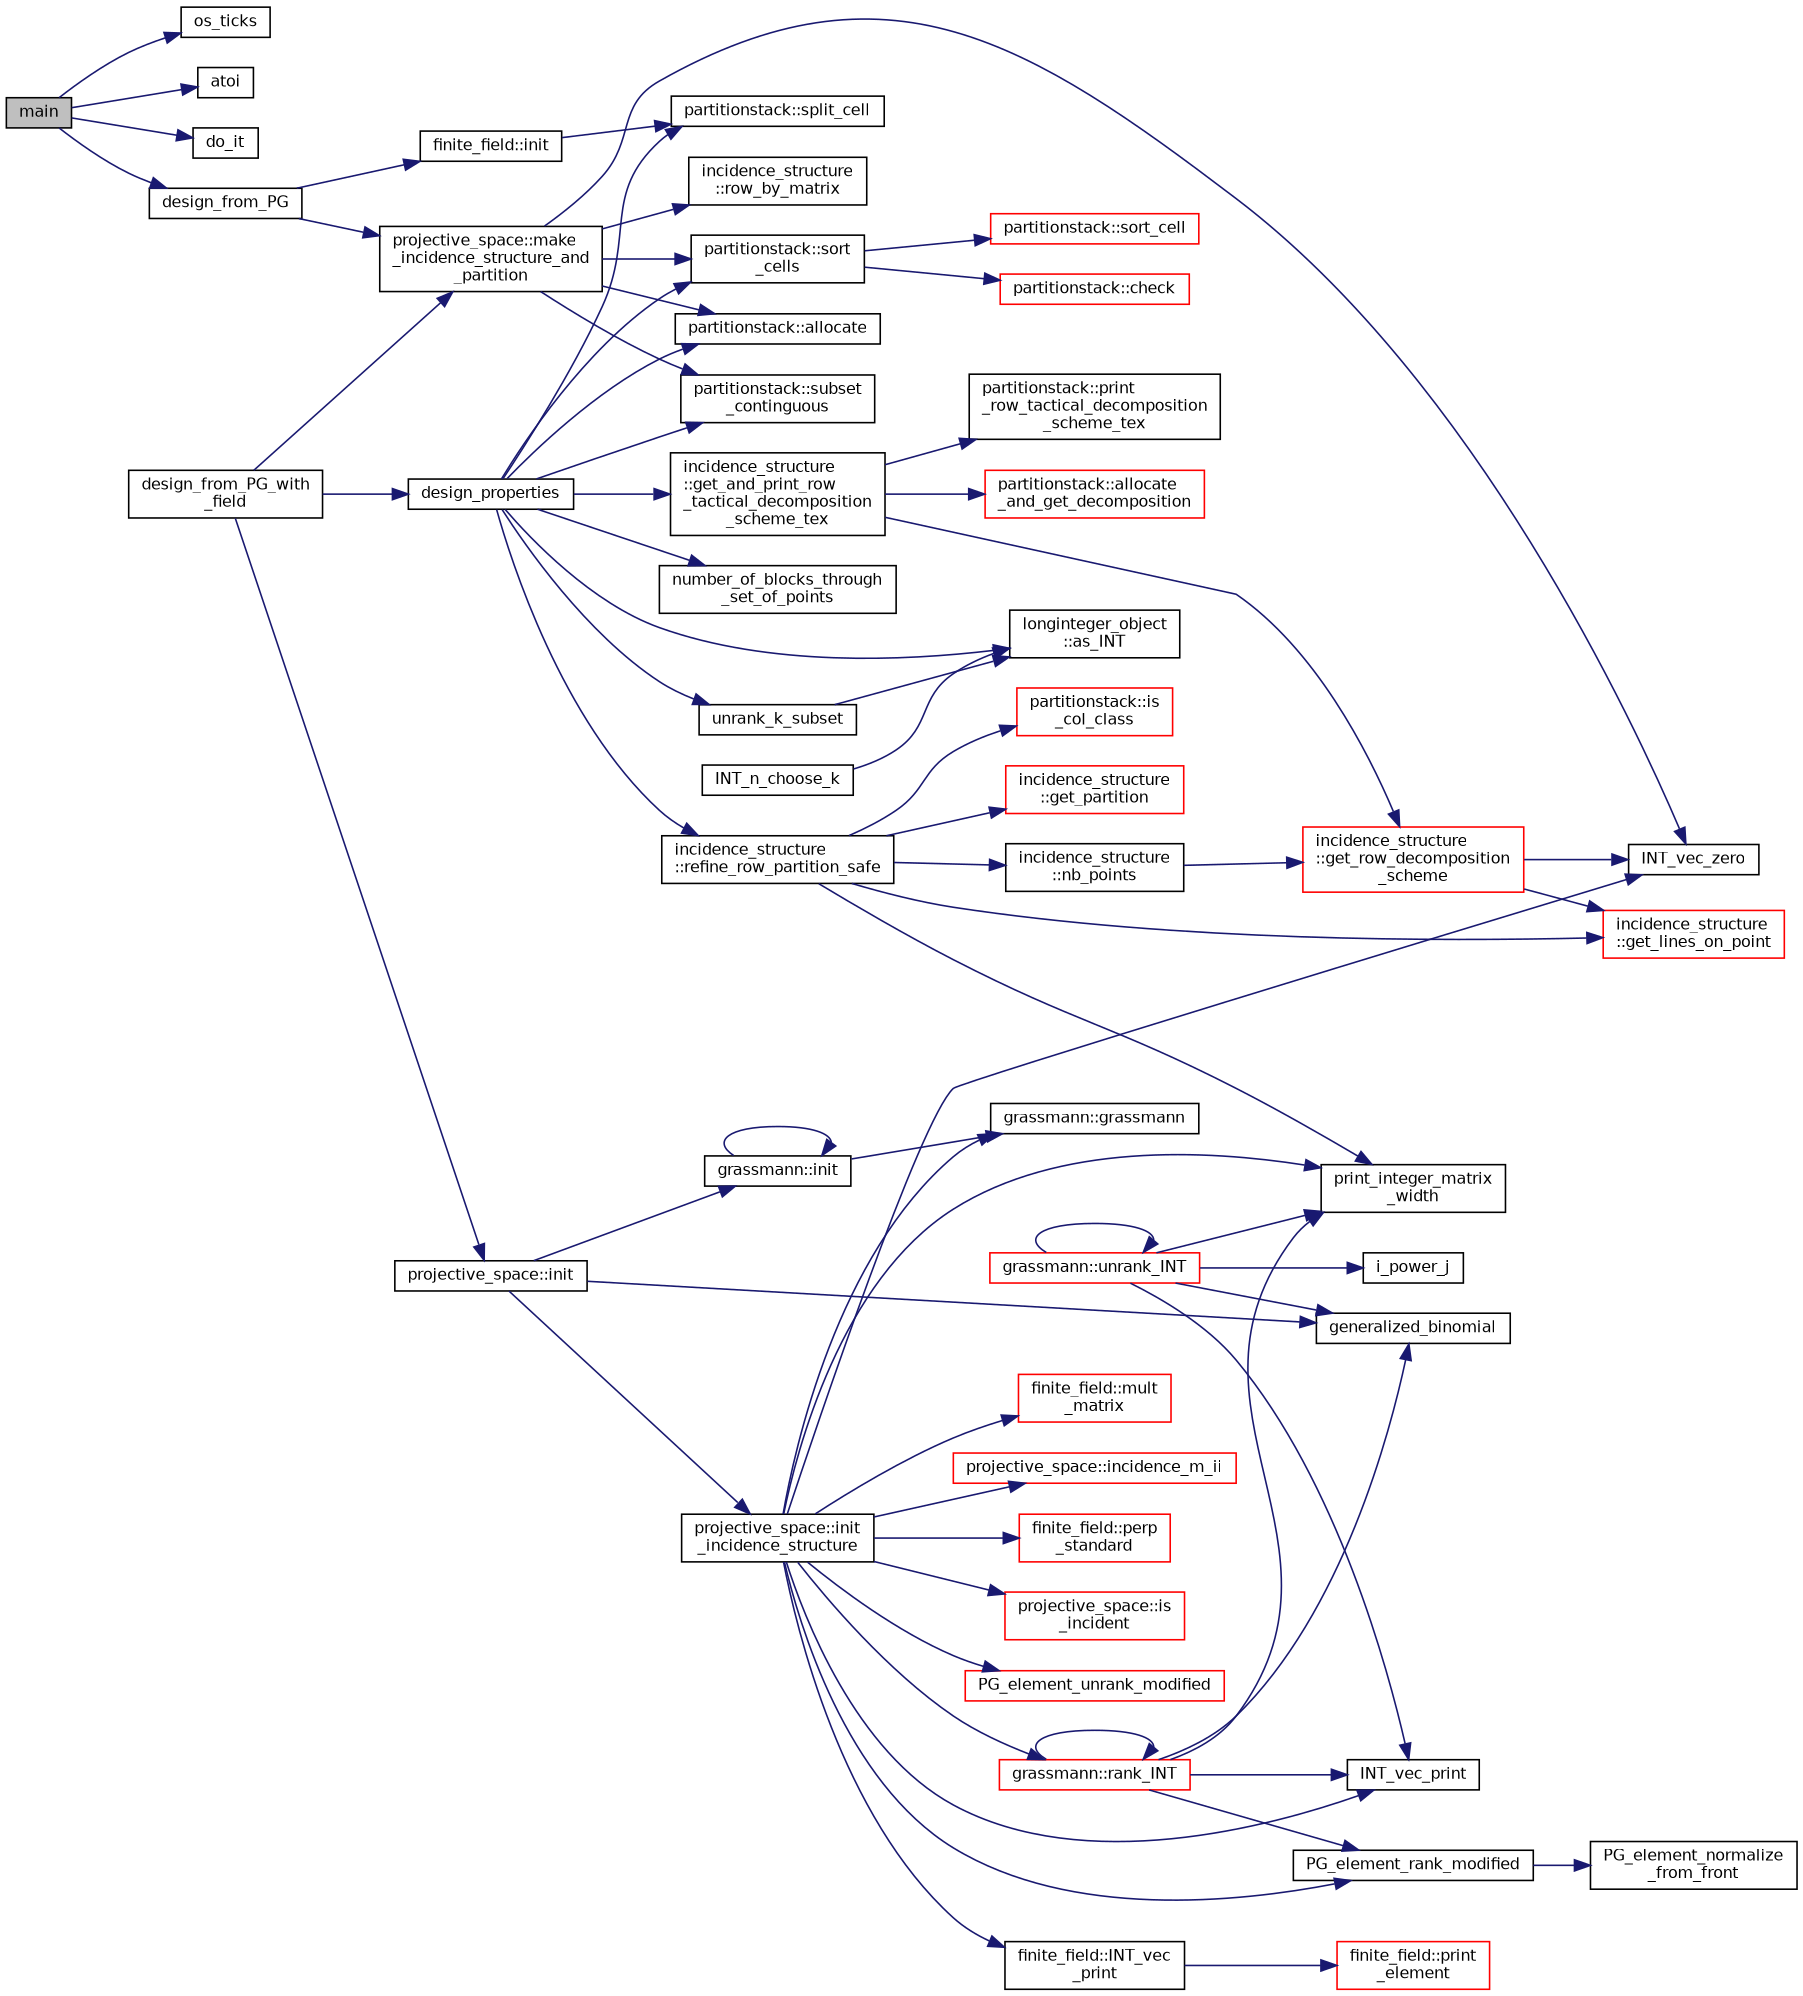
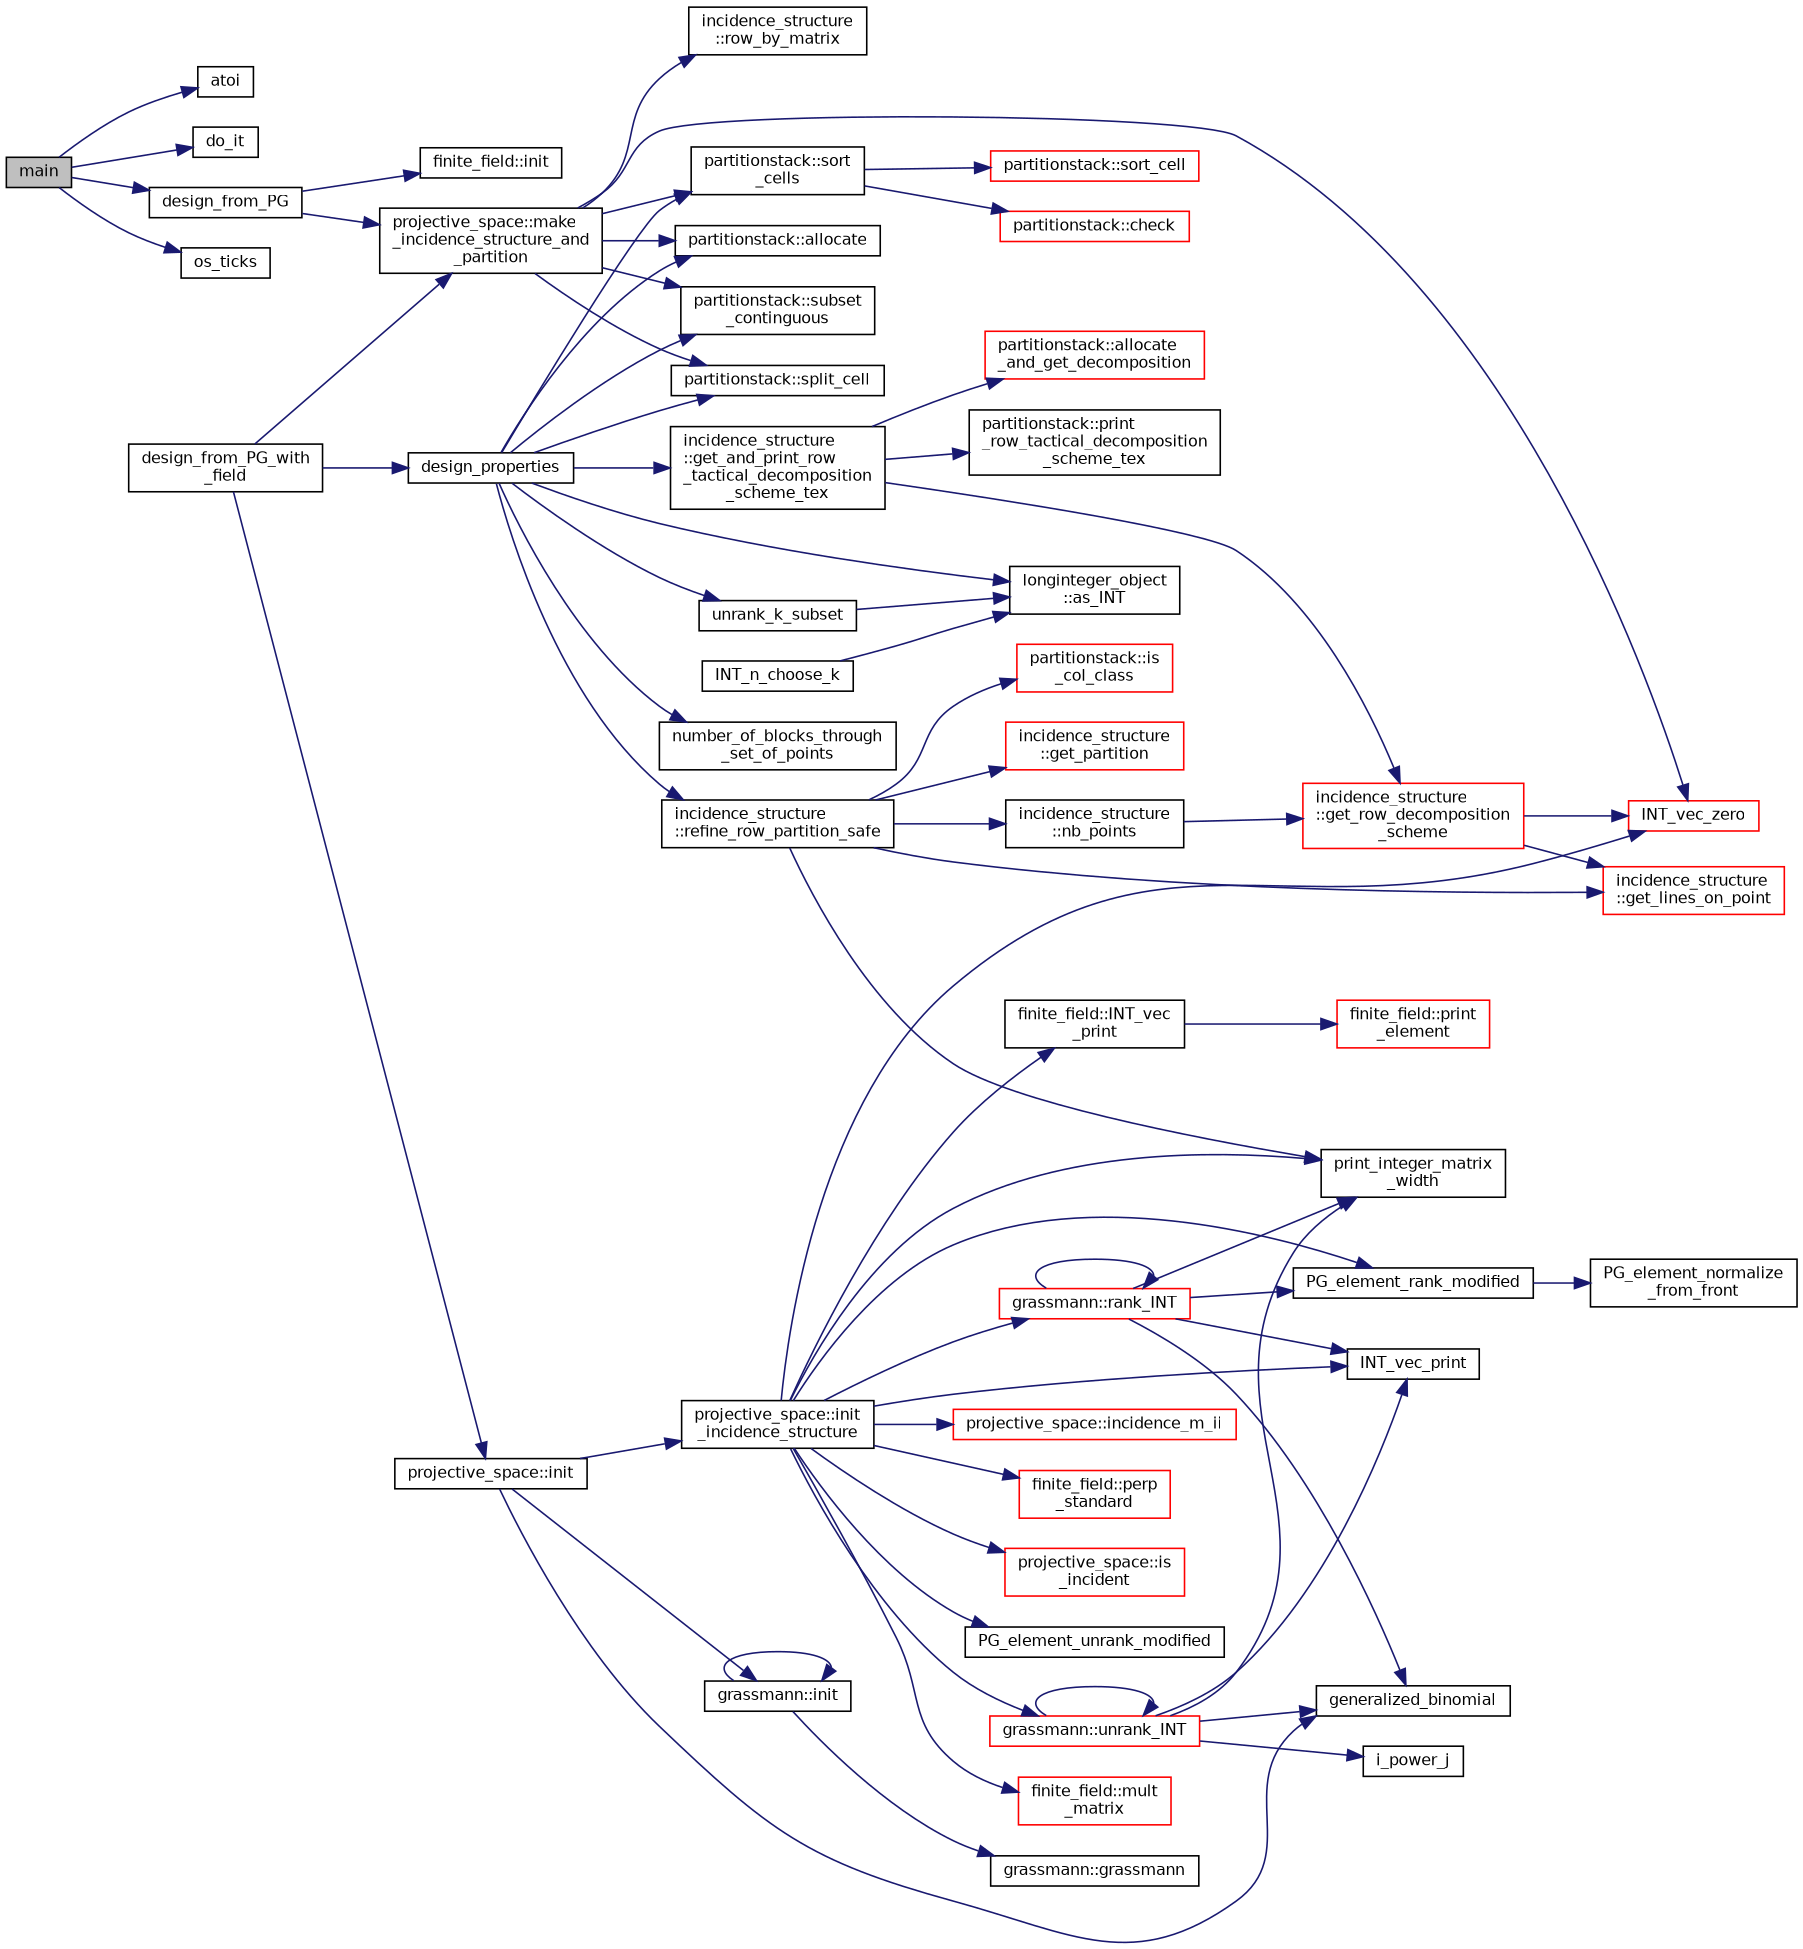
(608, 132) -> (614, 325)
(1694, 860) -> (1694, 816)
(846, 1307) -> (896, 1615)
(1095, 1686) -> (1095, 1642)
